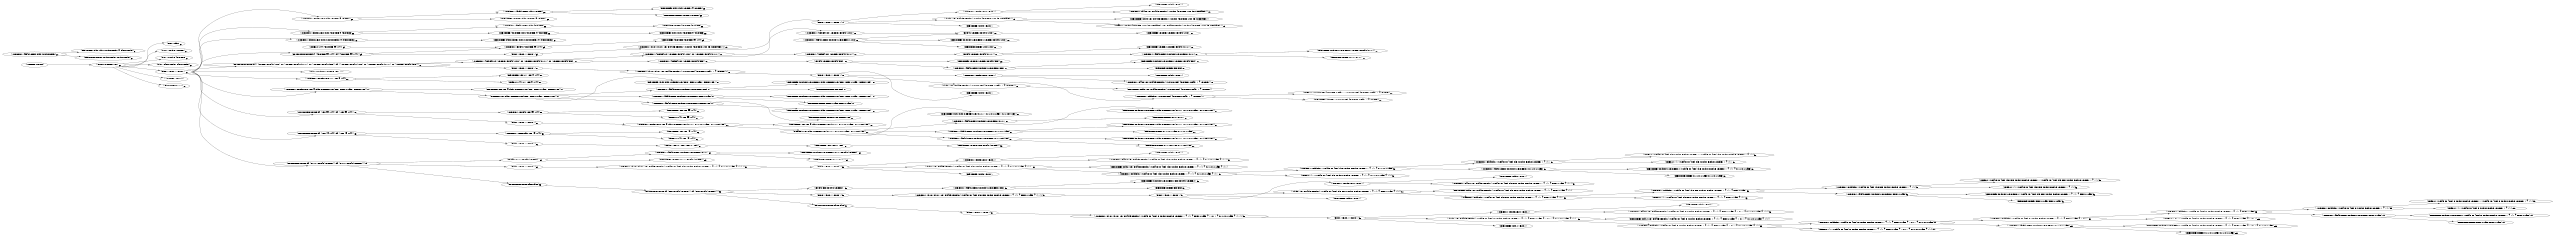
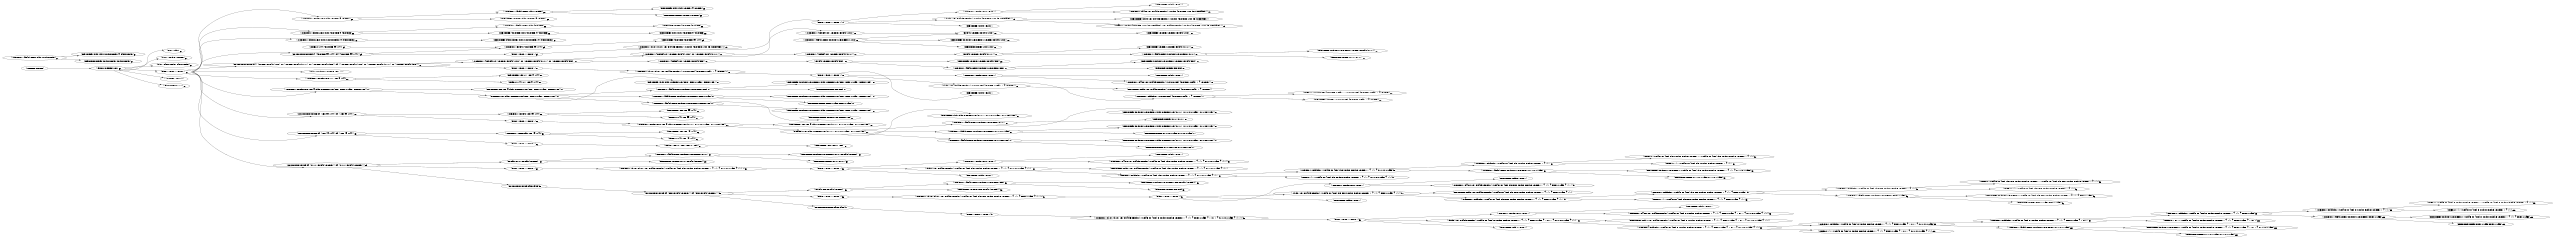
(174, 58) -> none
(900, 146) -> (900, 190)
